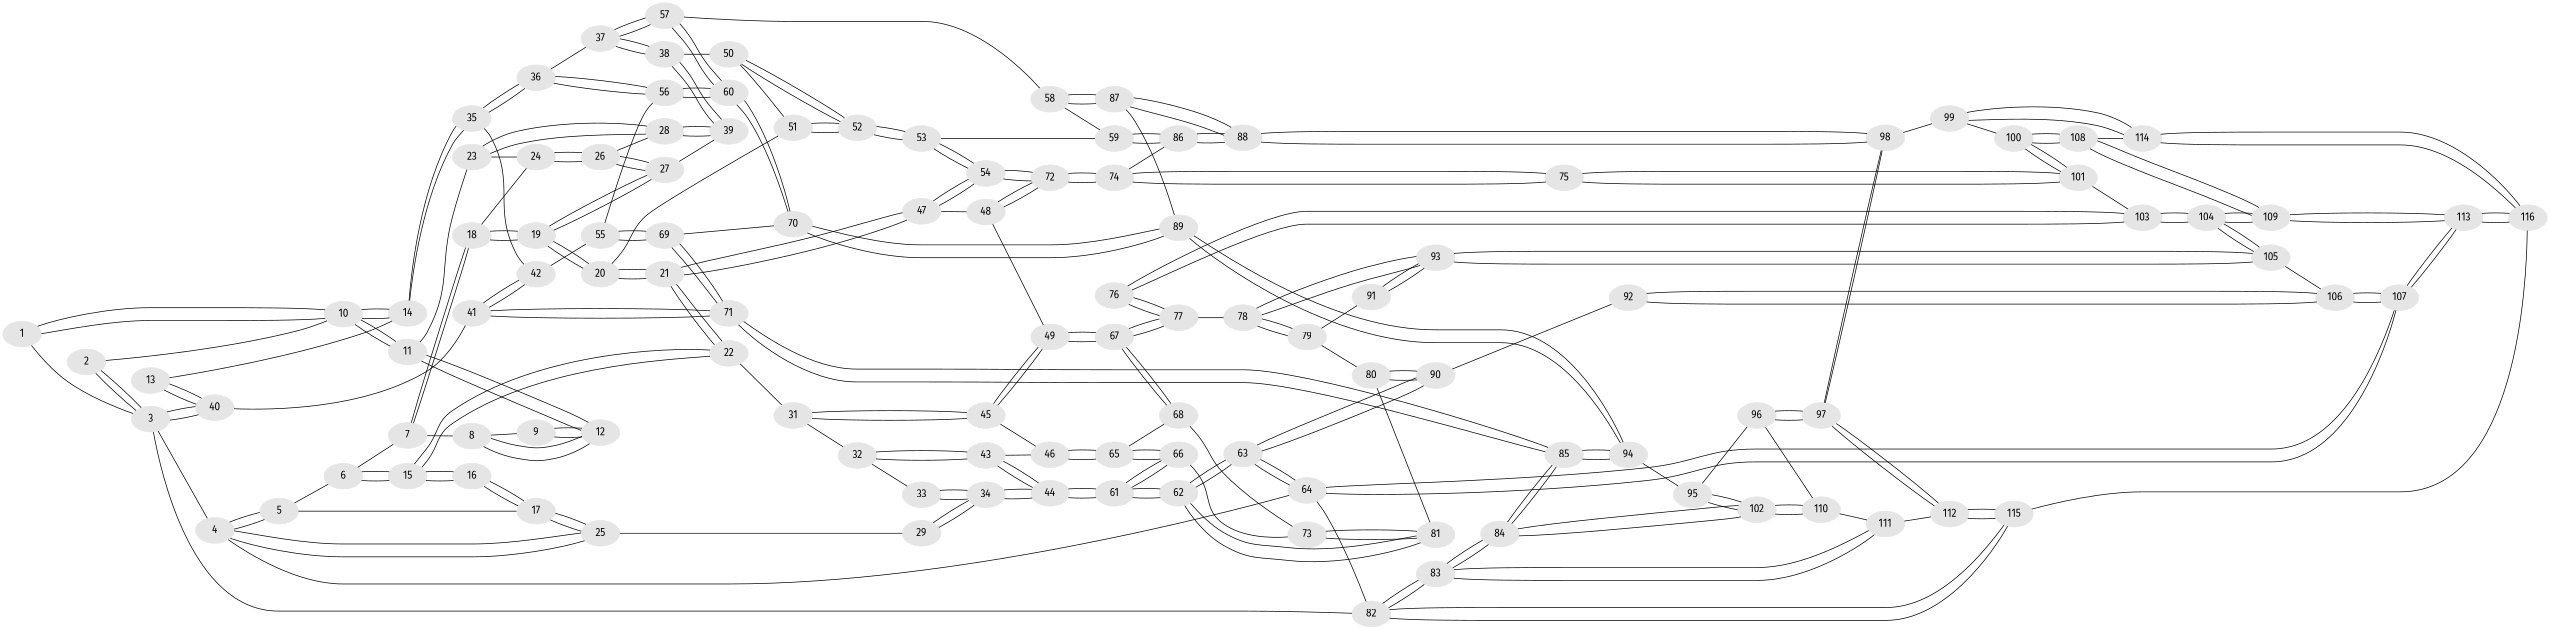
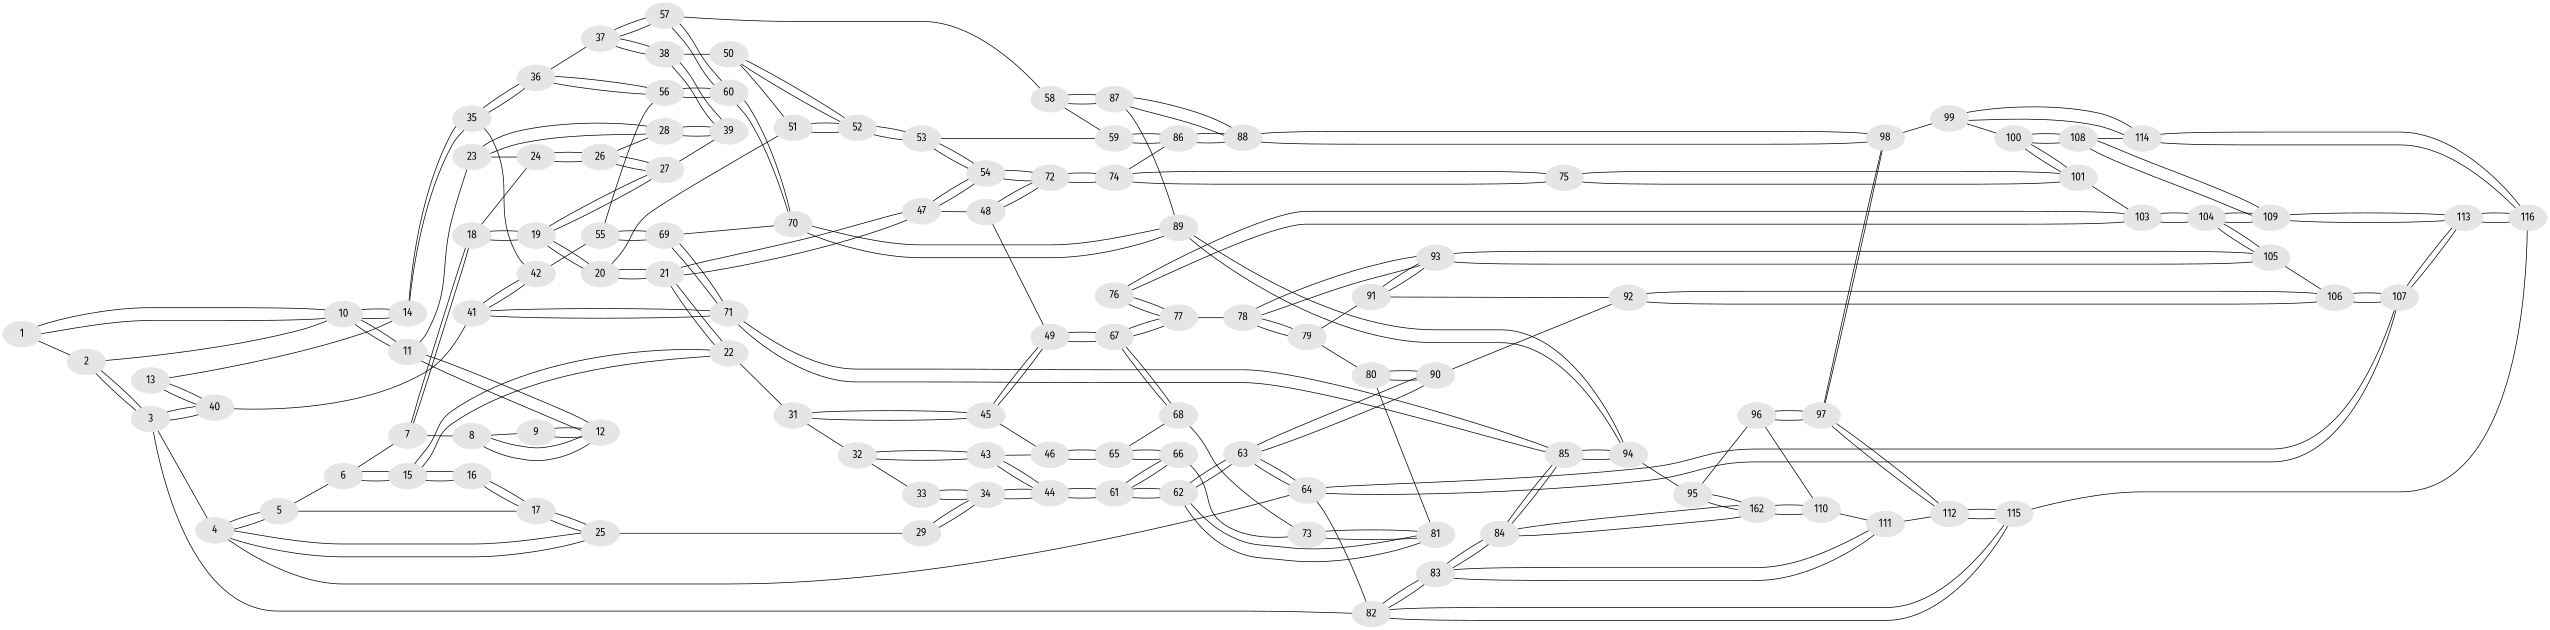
none -> (1500, 297)
(77, 388) -> (54, 348)
(1757, 510) -> (1757, 510)
